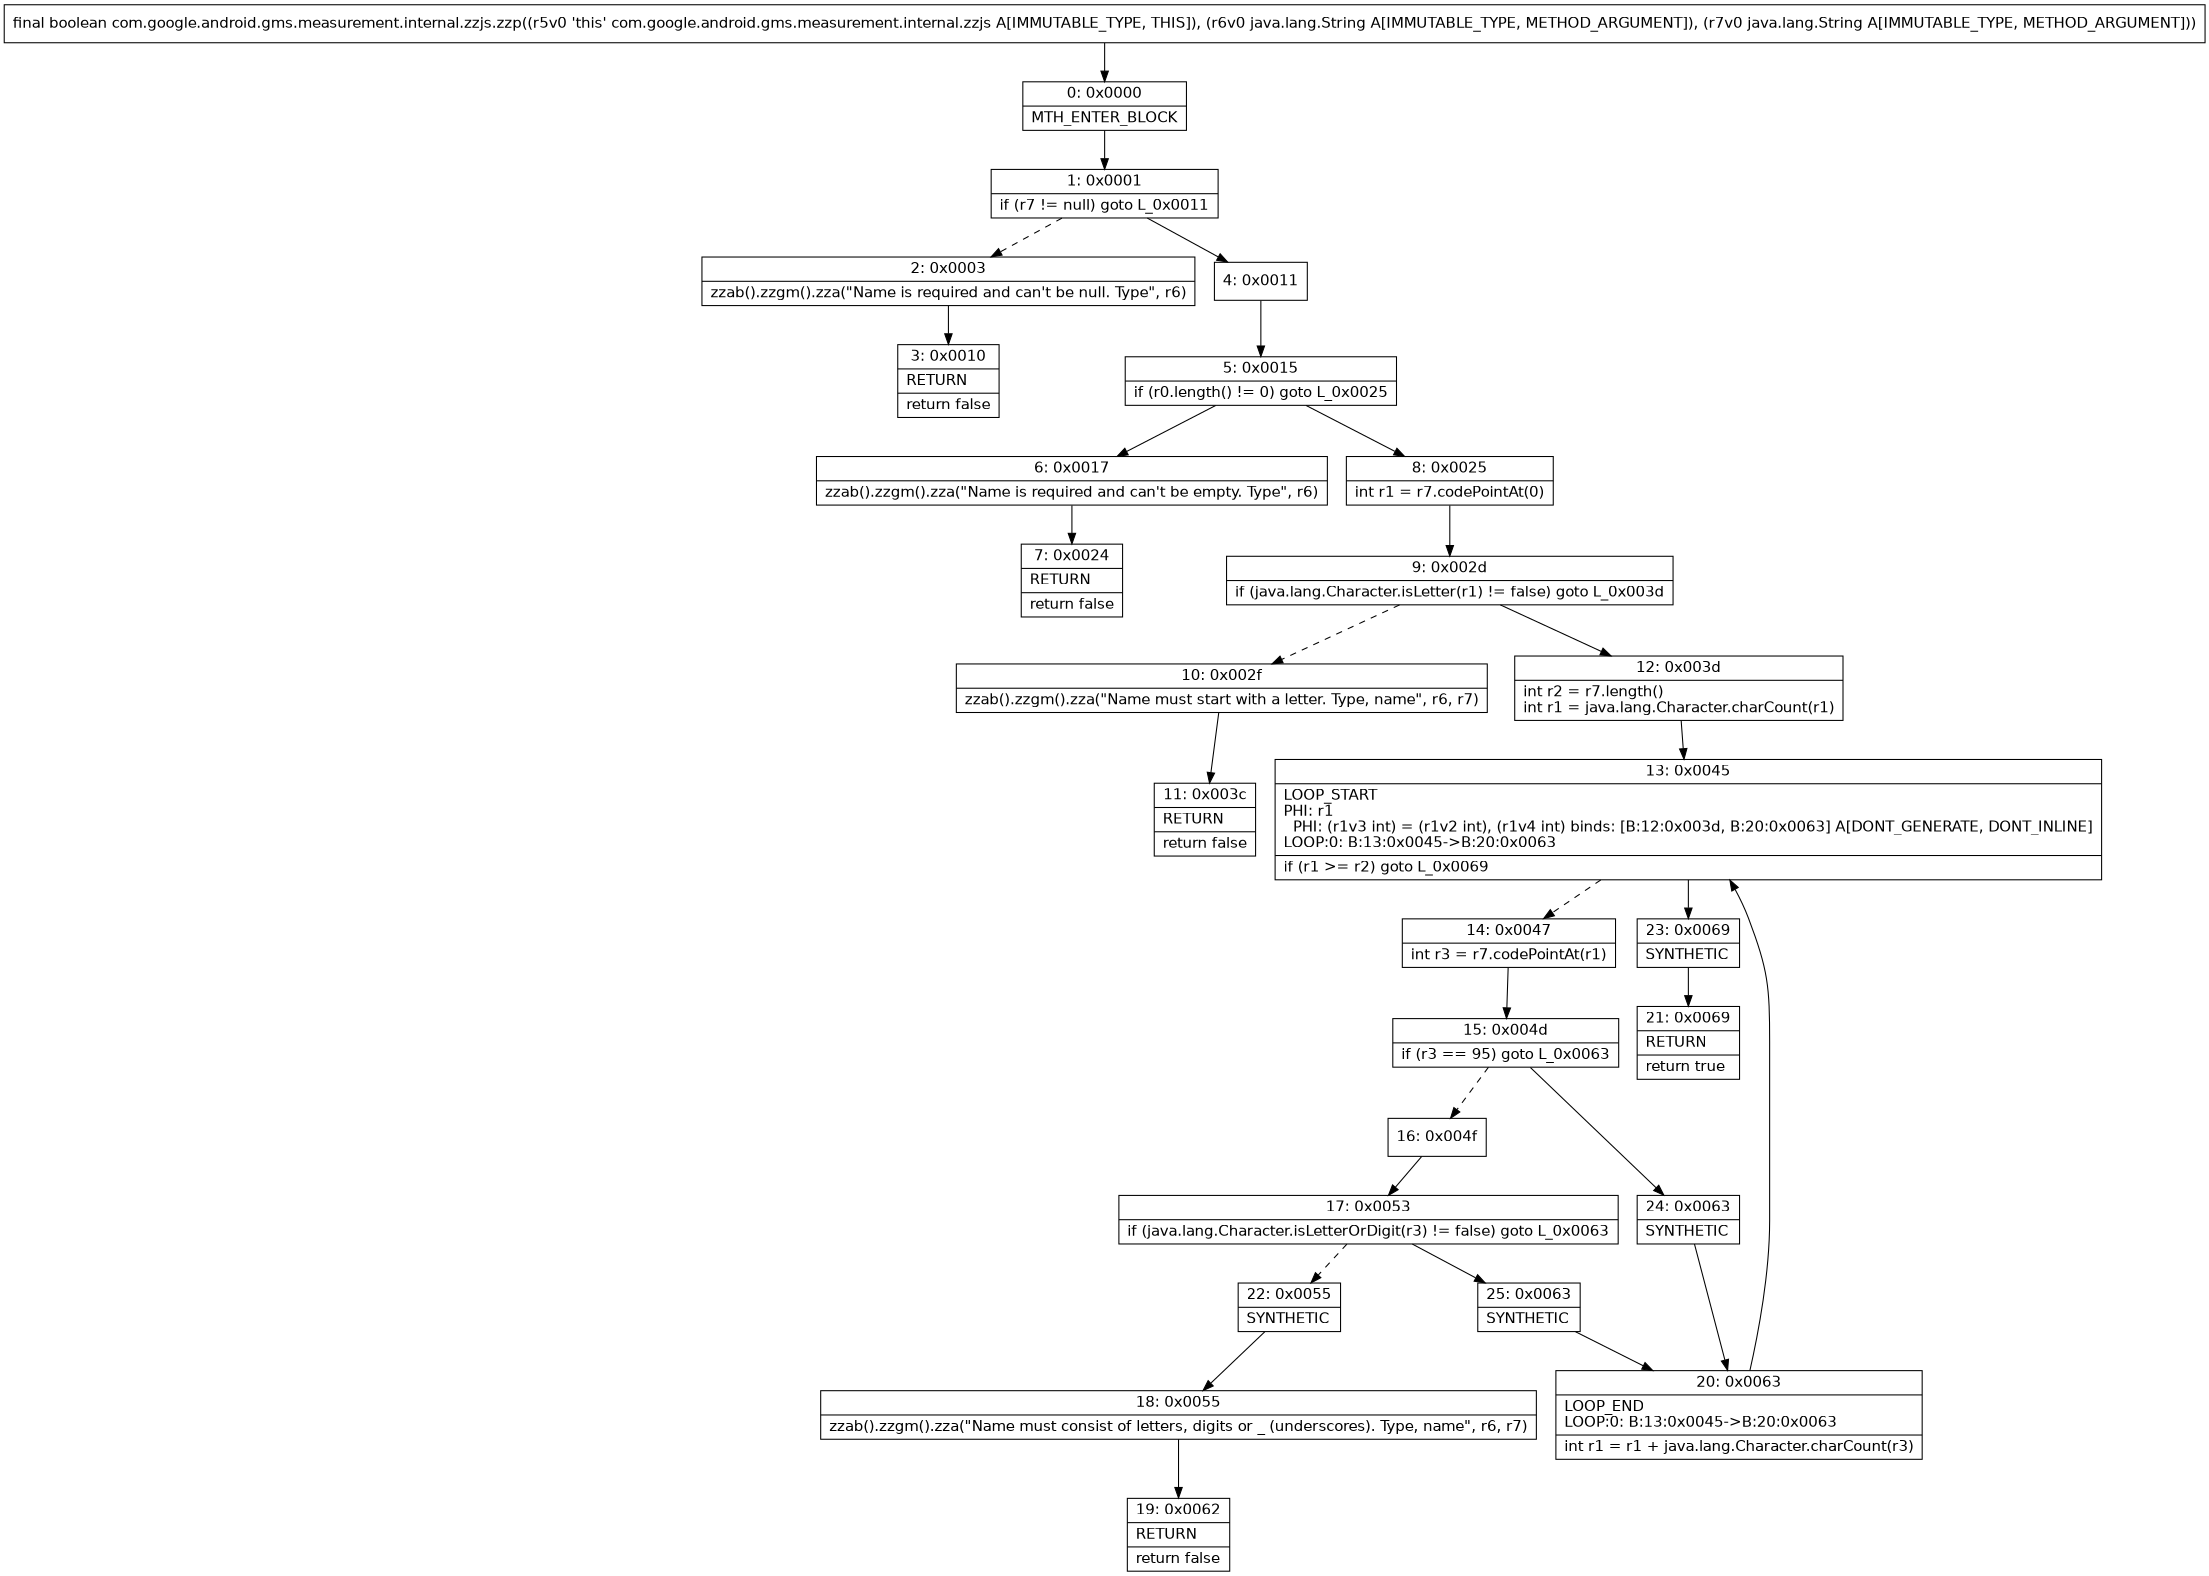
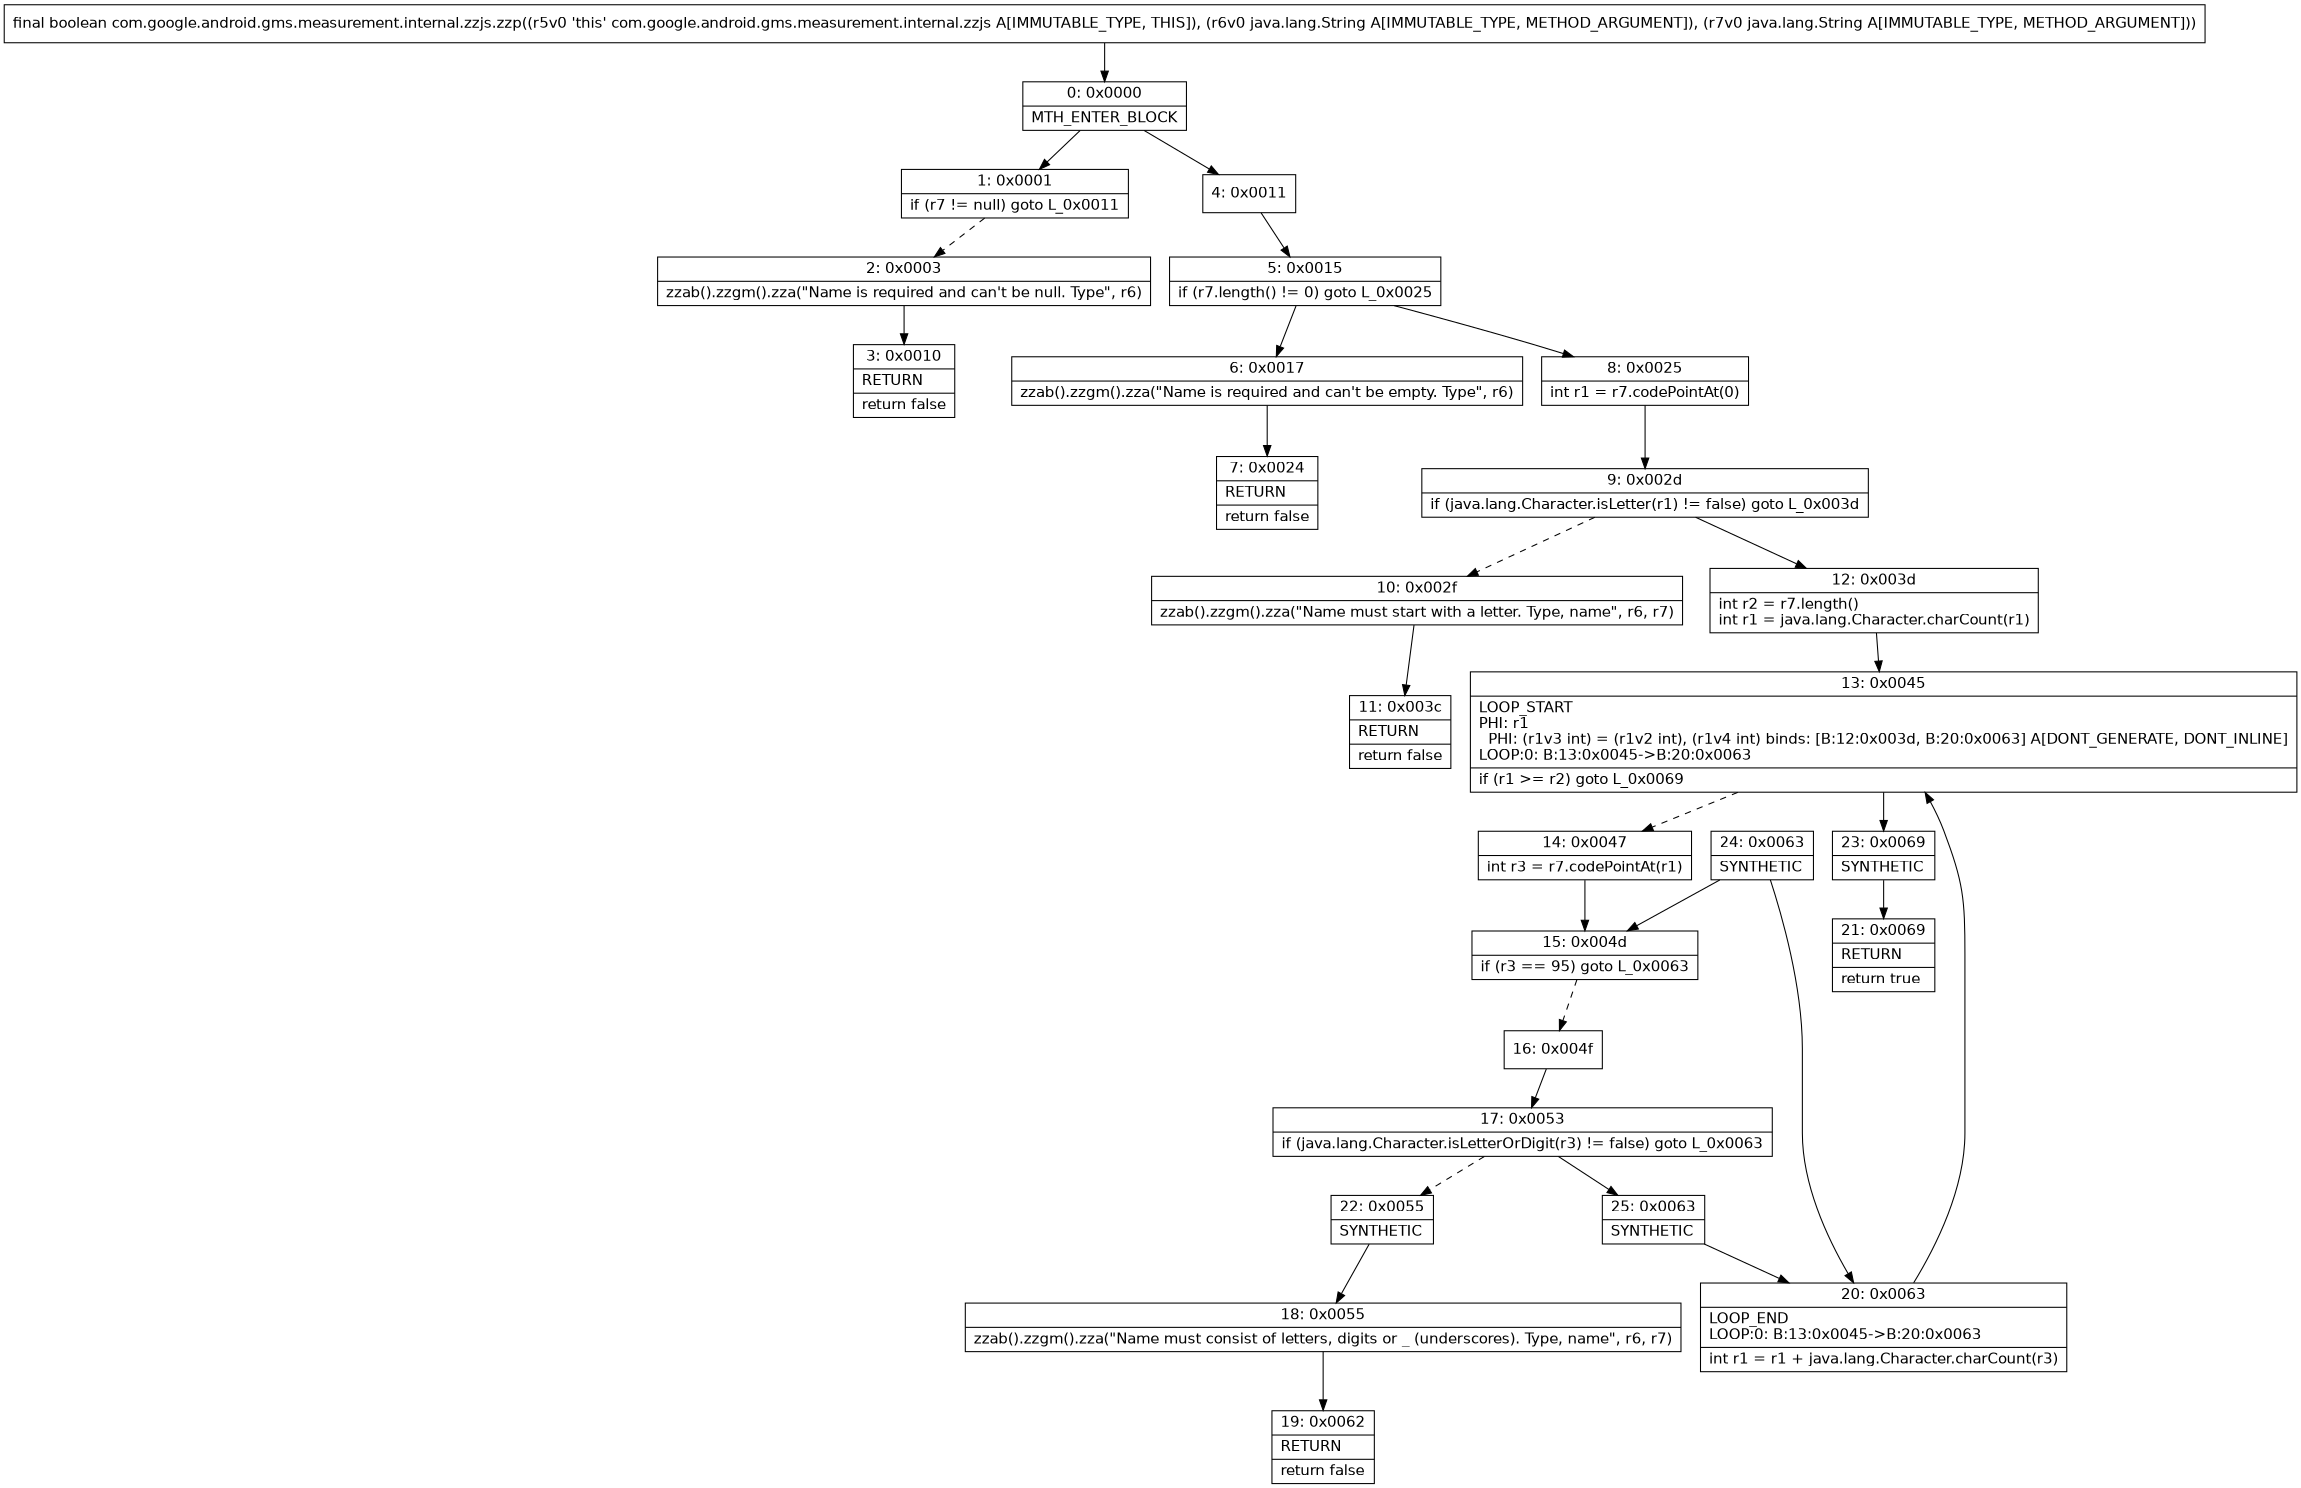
(1183, 238) -> (1177, 150)
(1261, 393) -> (1305, 293)
(1593, 1128) -> (1678, 903)
